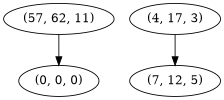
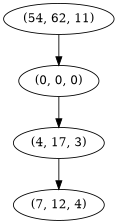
(59, 19) -> (59, 19)
(175, 81) -> (59, 205)
none -> (59, 108)
